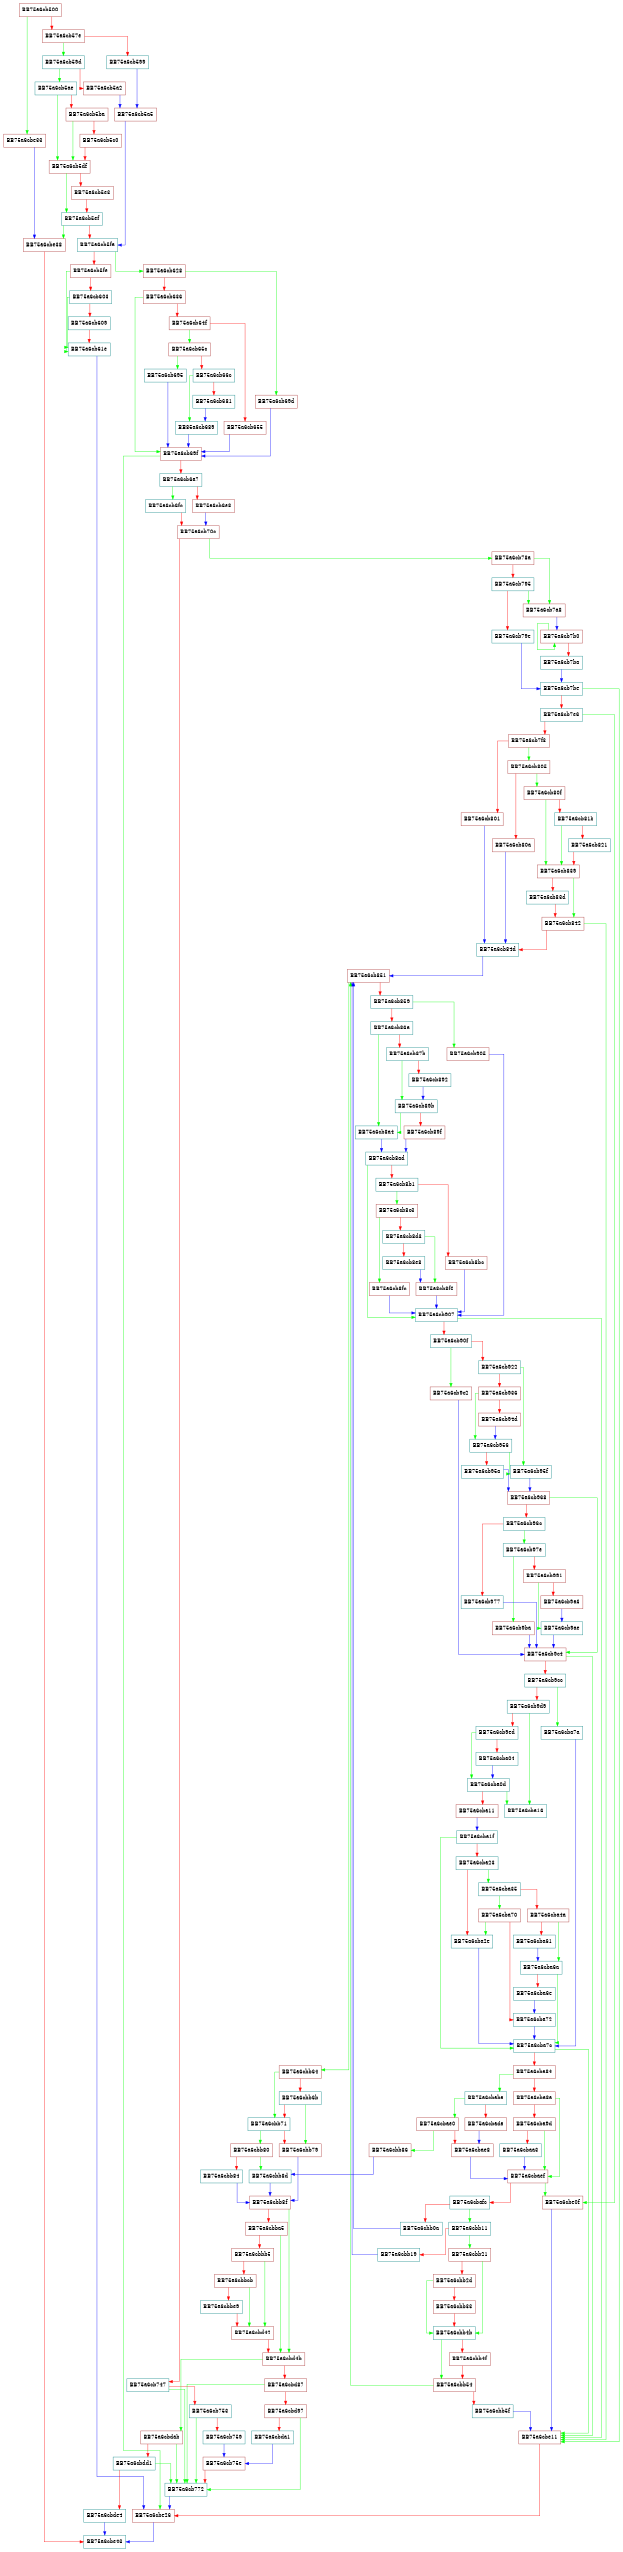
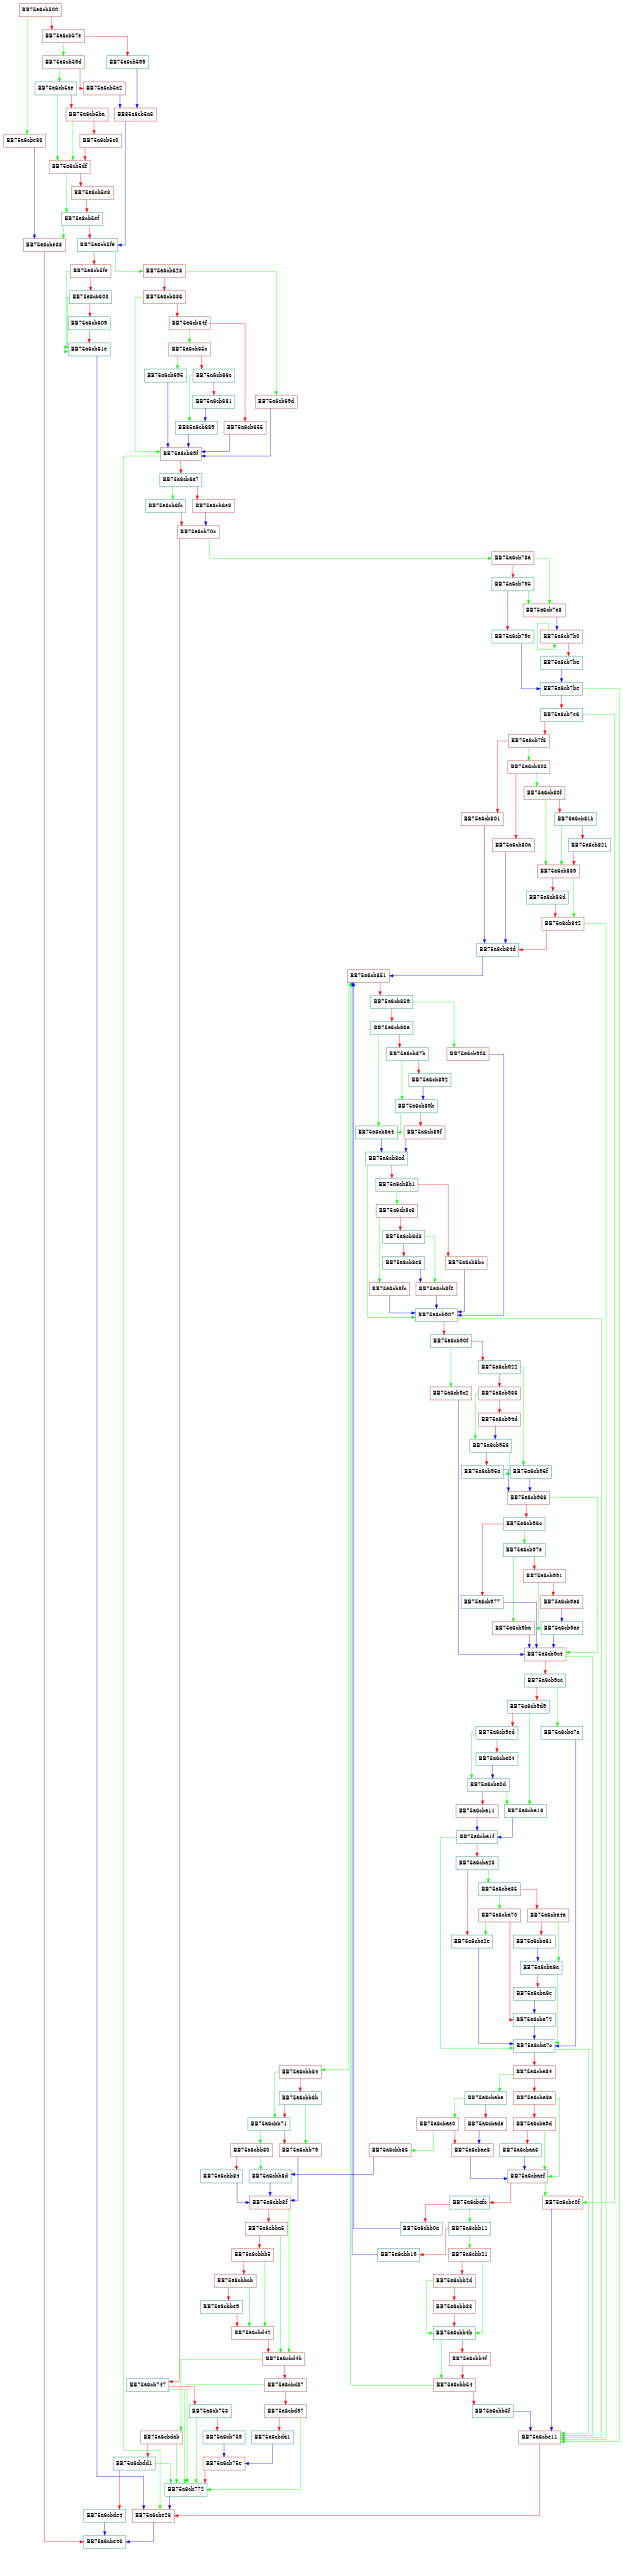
(63, 62) -> (63, 62)
(136, 115) -> (136, 115)
(576, 819) -> (576, 819)
none -> (513, 1833)
